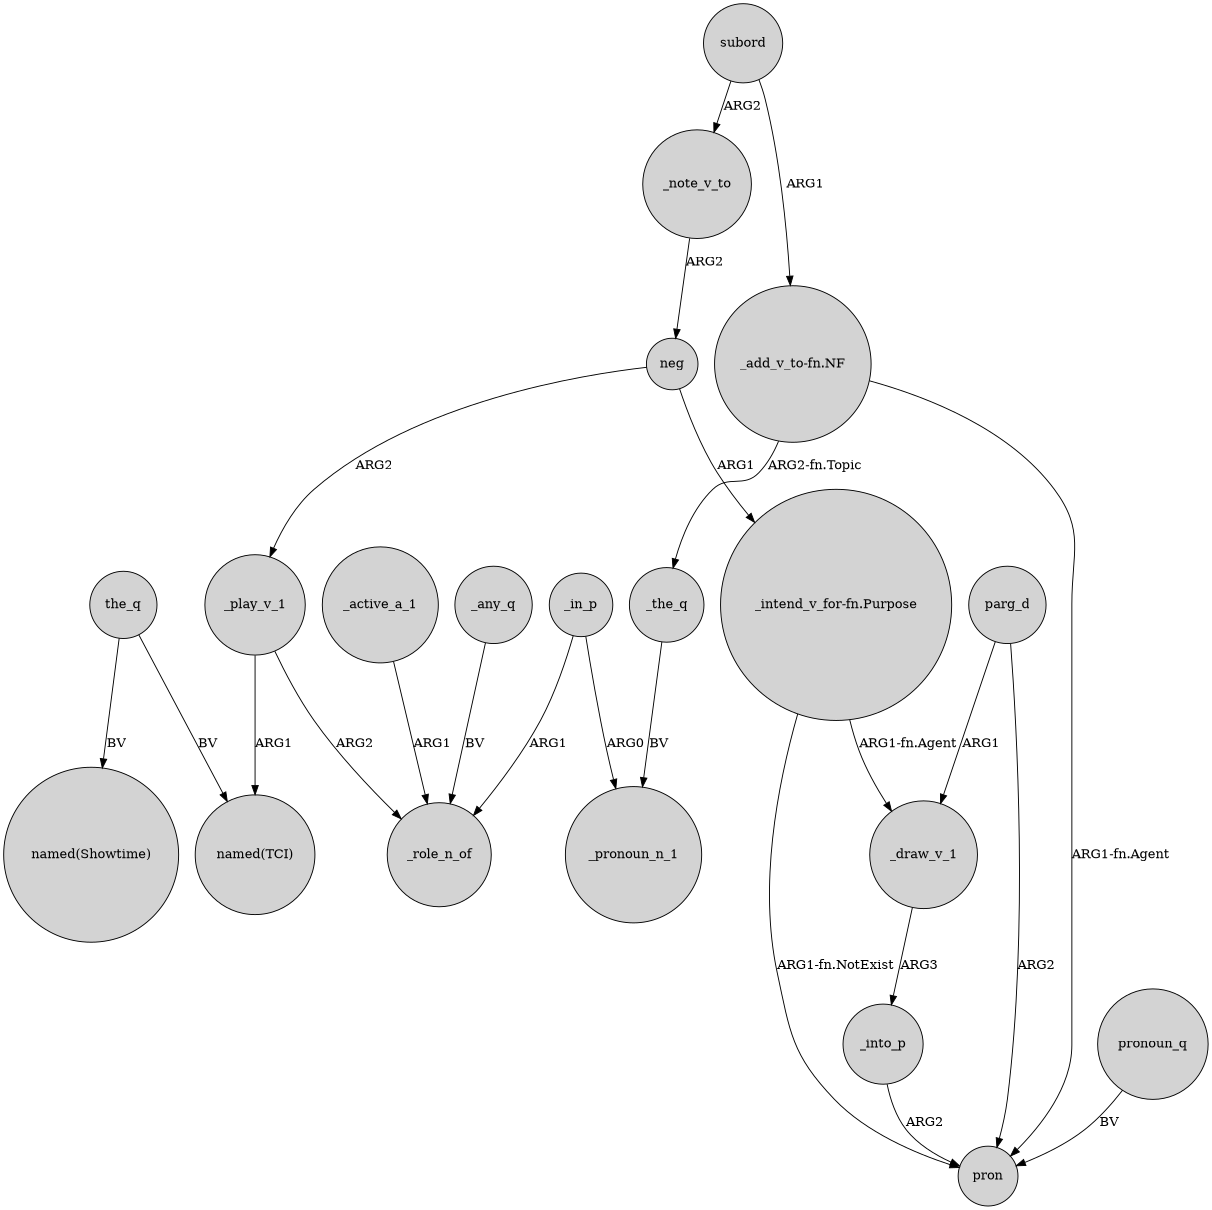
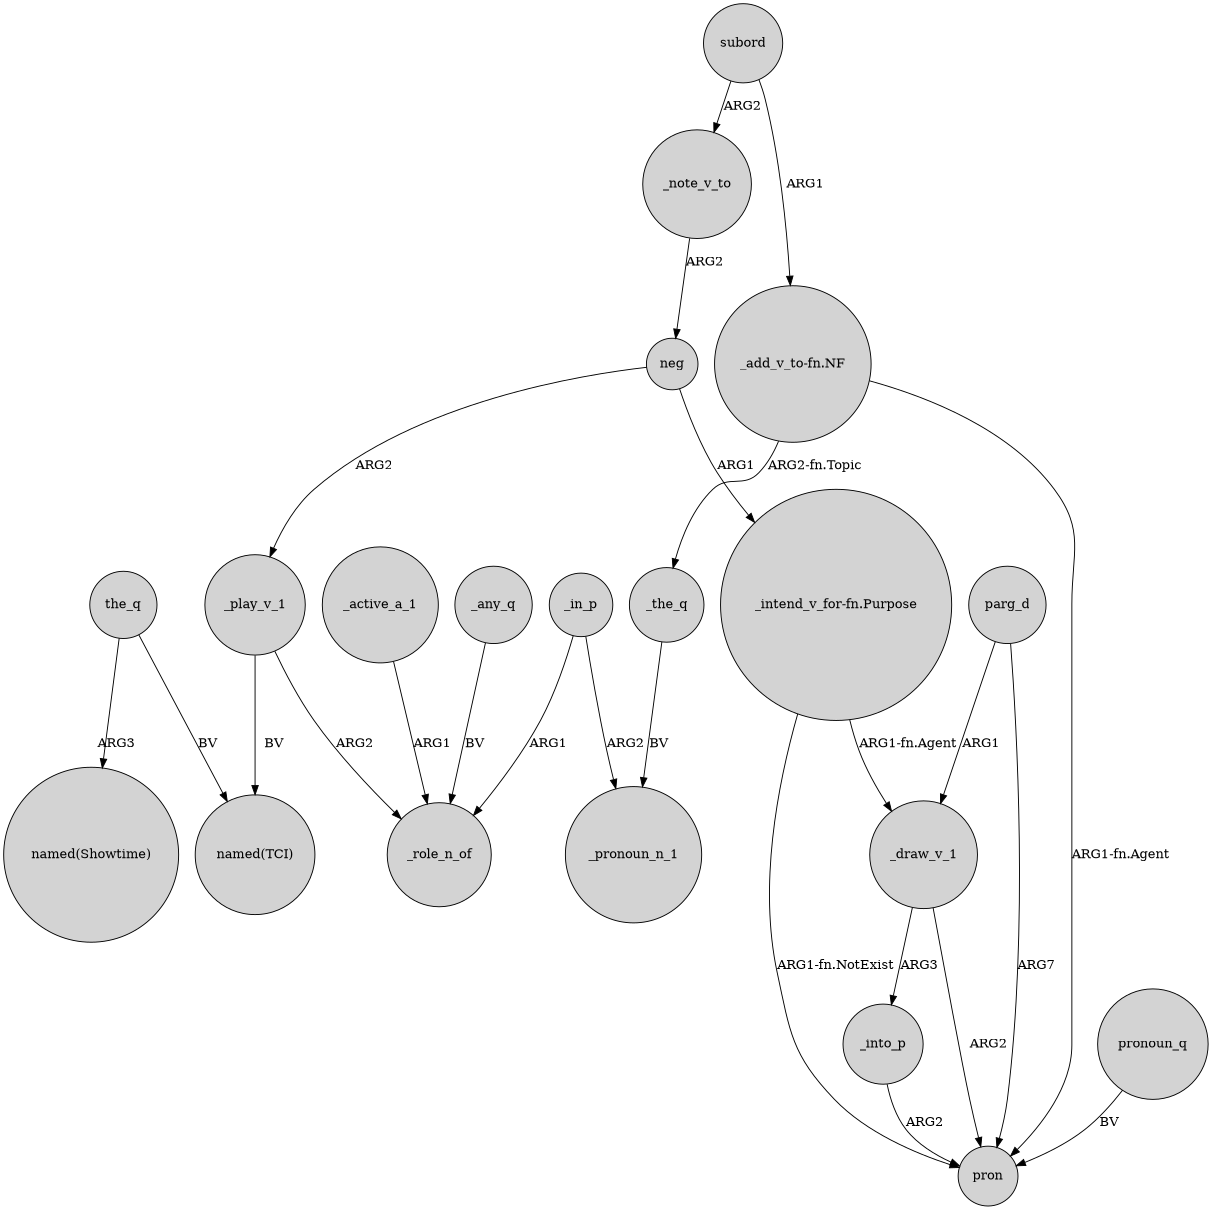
(116, 744) -> (116, 744)
(274, 744) -> (274, 744)
(626, 744) -> (626, 744)
(1036, 966) -> (1036, 966)
none -> (955, 1023)
